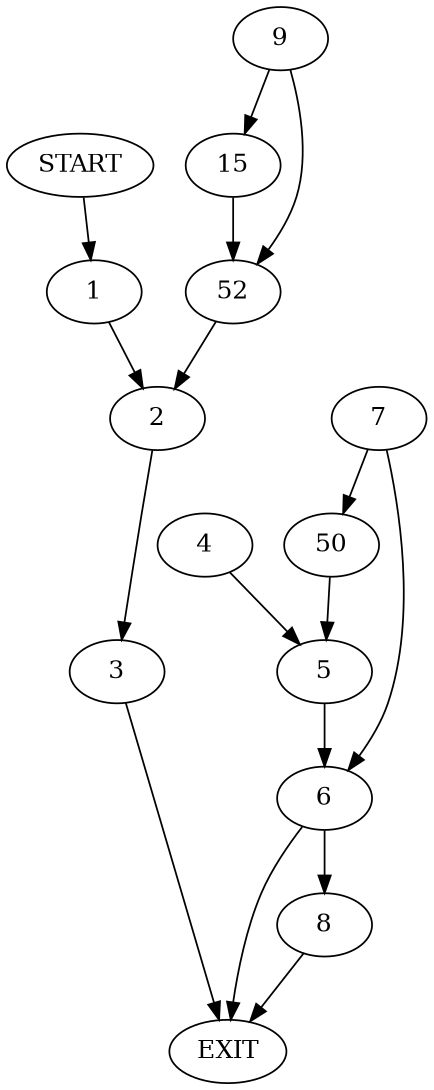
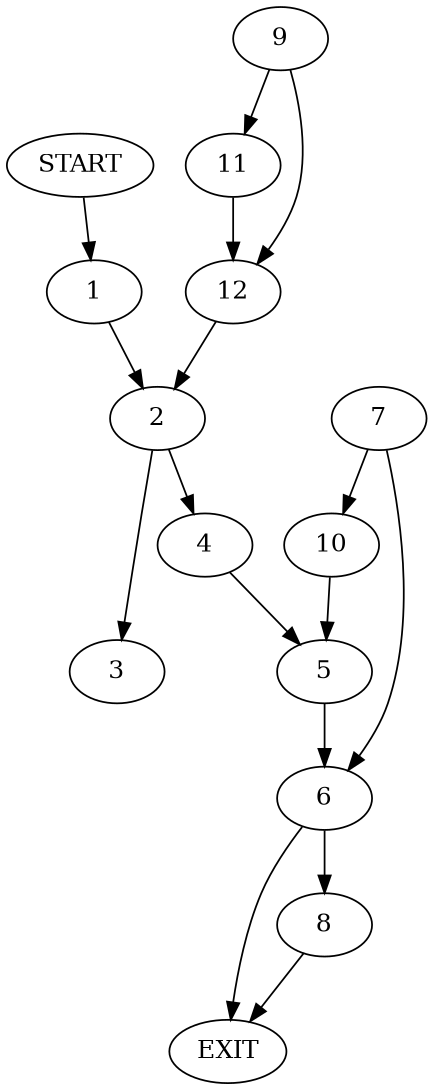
(233, 165) -> (233, 165)
(233, 292) -> (233, 292)
none -> (178, 473)
(332, 545) -> (332, 545)
(170, 853) -> none
